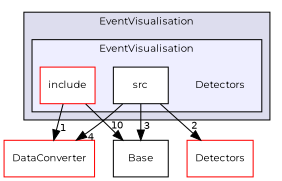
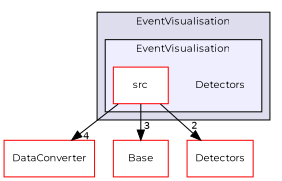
(68, 85) -> none
(141, 85) -> (141, 85)
(141, 159) -> (141, 159)
